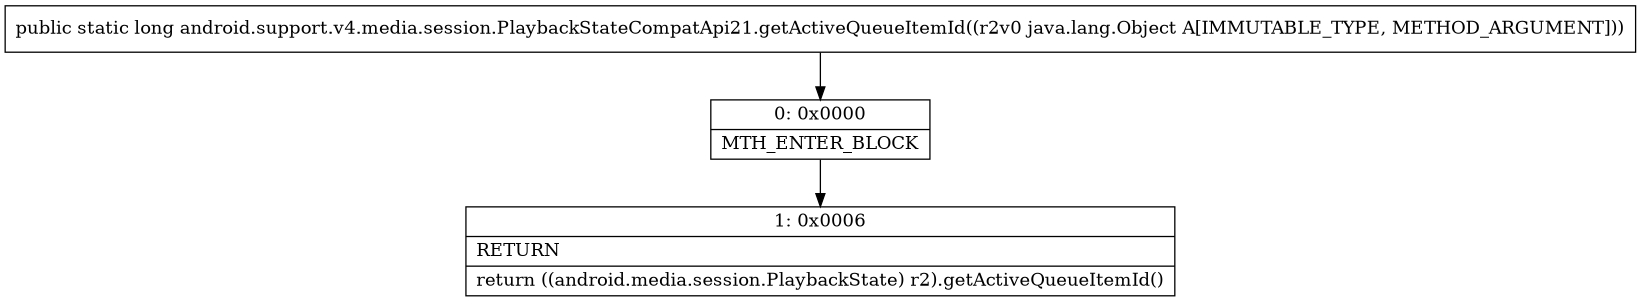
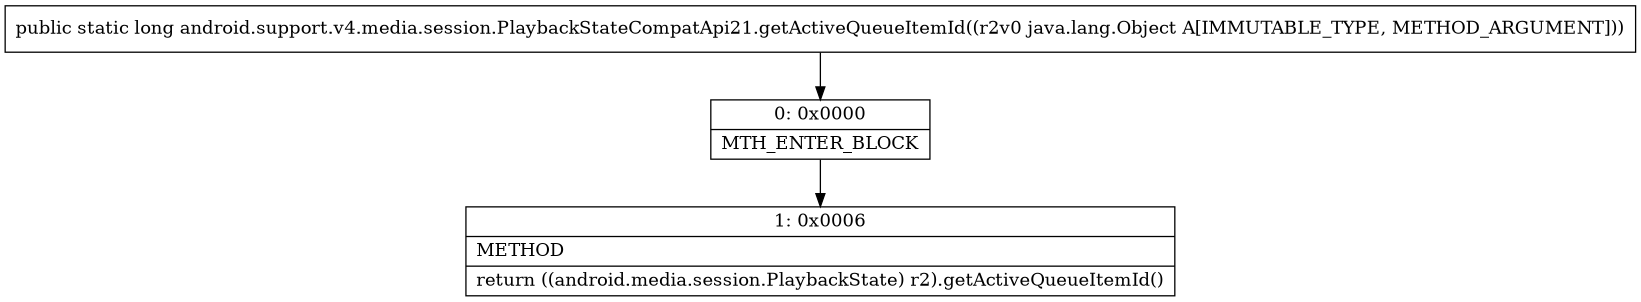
(518, 251) -> (521, 251)
